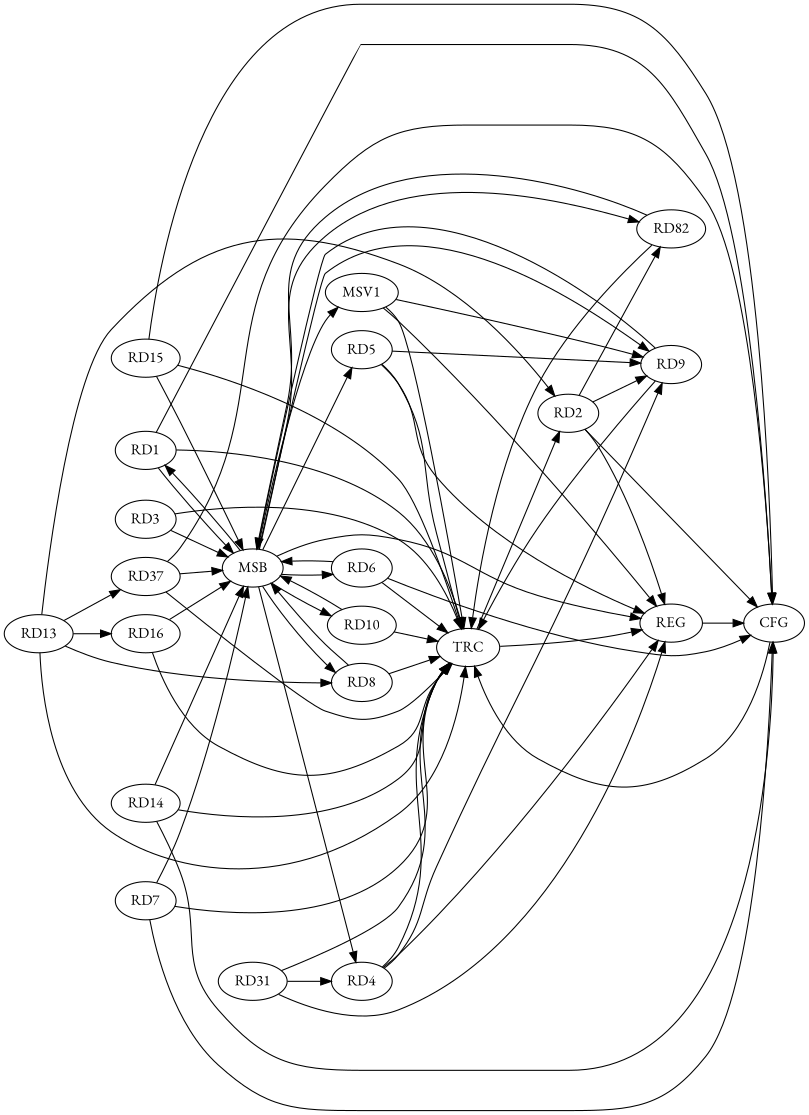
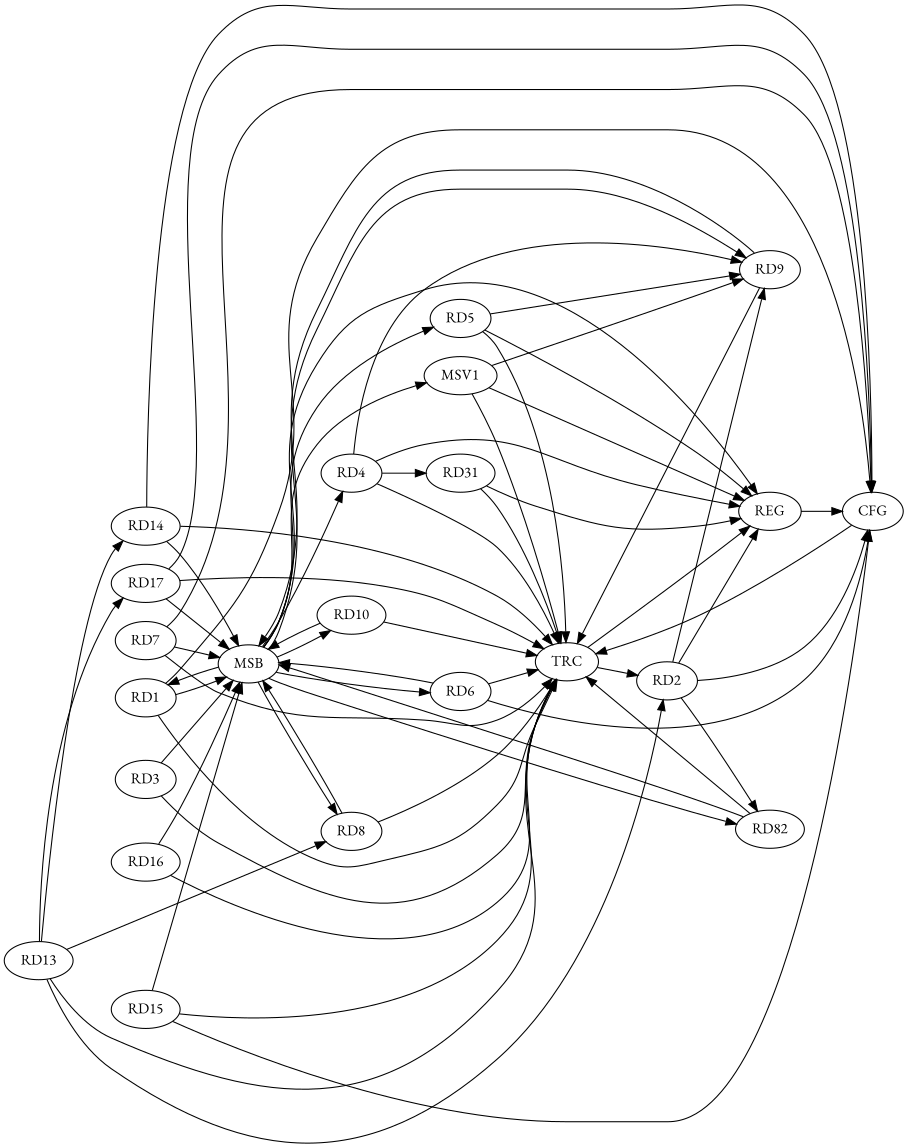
(146, 576) -> (146, 583)
(87, 634) -> (57, 802)
(304, 981) -> (399, 473)
